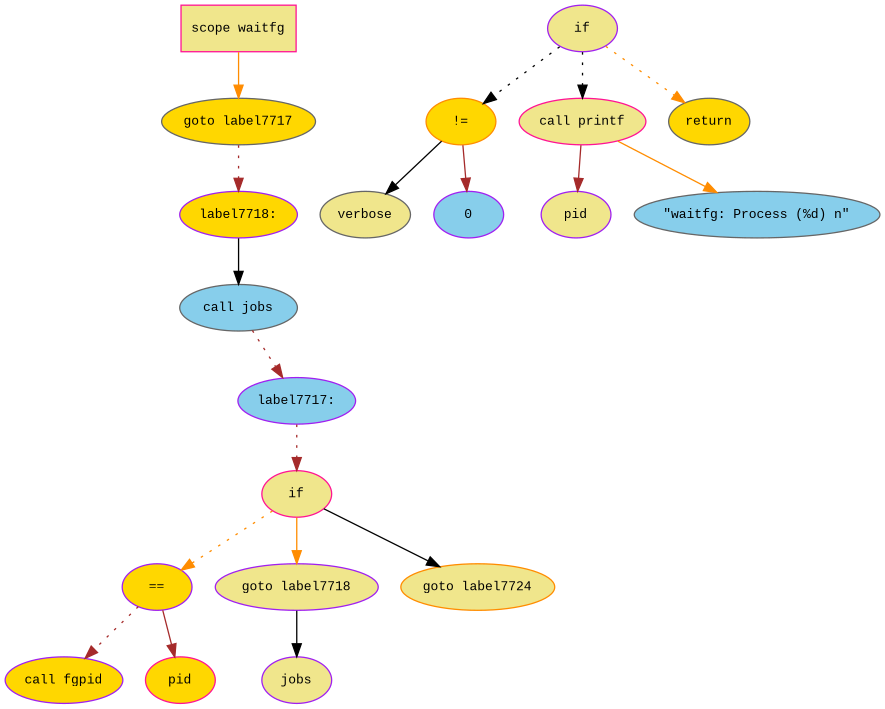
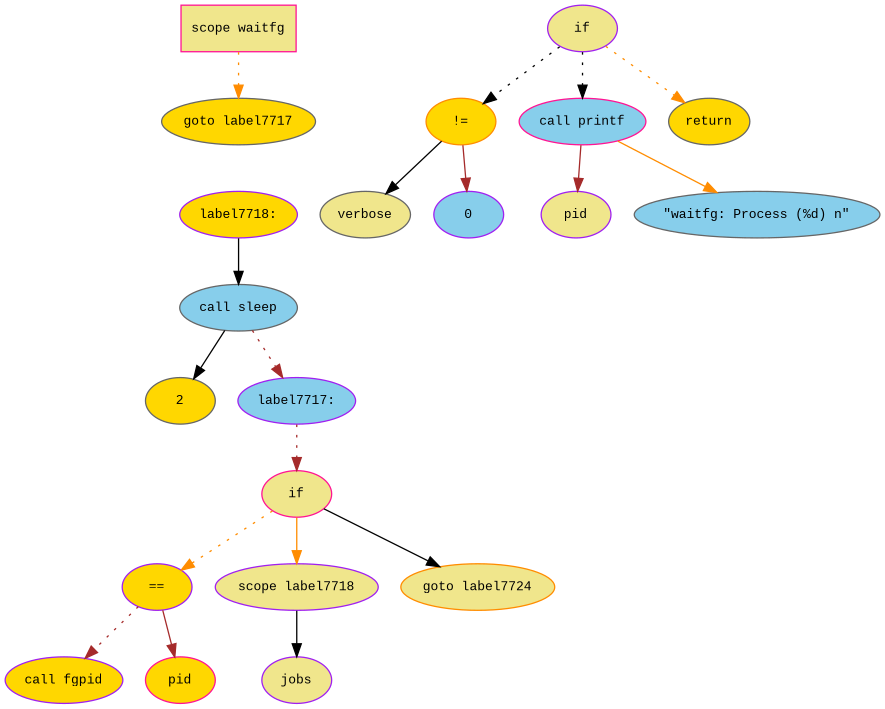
(239, 69) -> (239, 69)
(583, 122) -> (583, 122)
(239, 162) -> none
(239, 308) -> (239, 308)
none -> (180, 401)
(297, 587) -> (297, 587)
